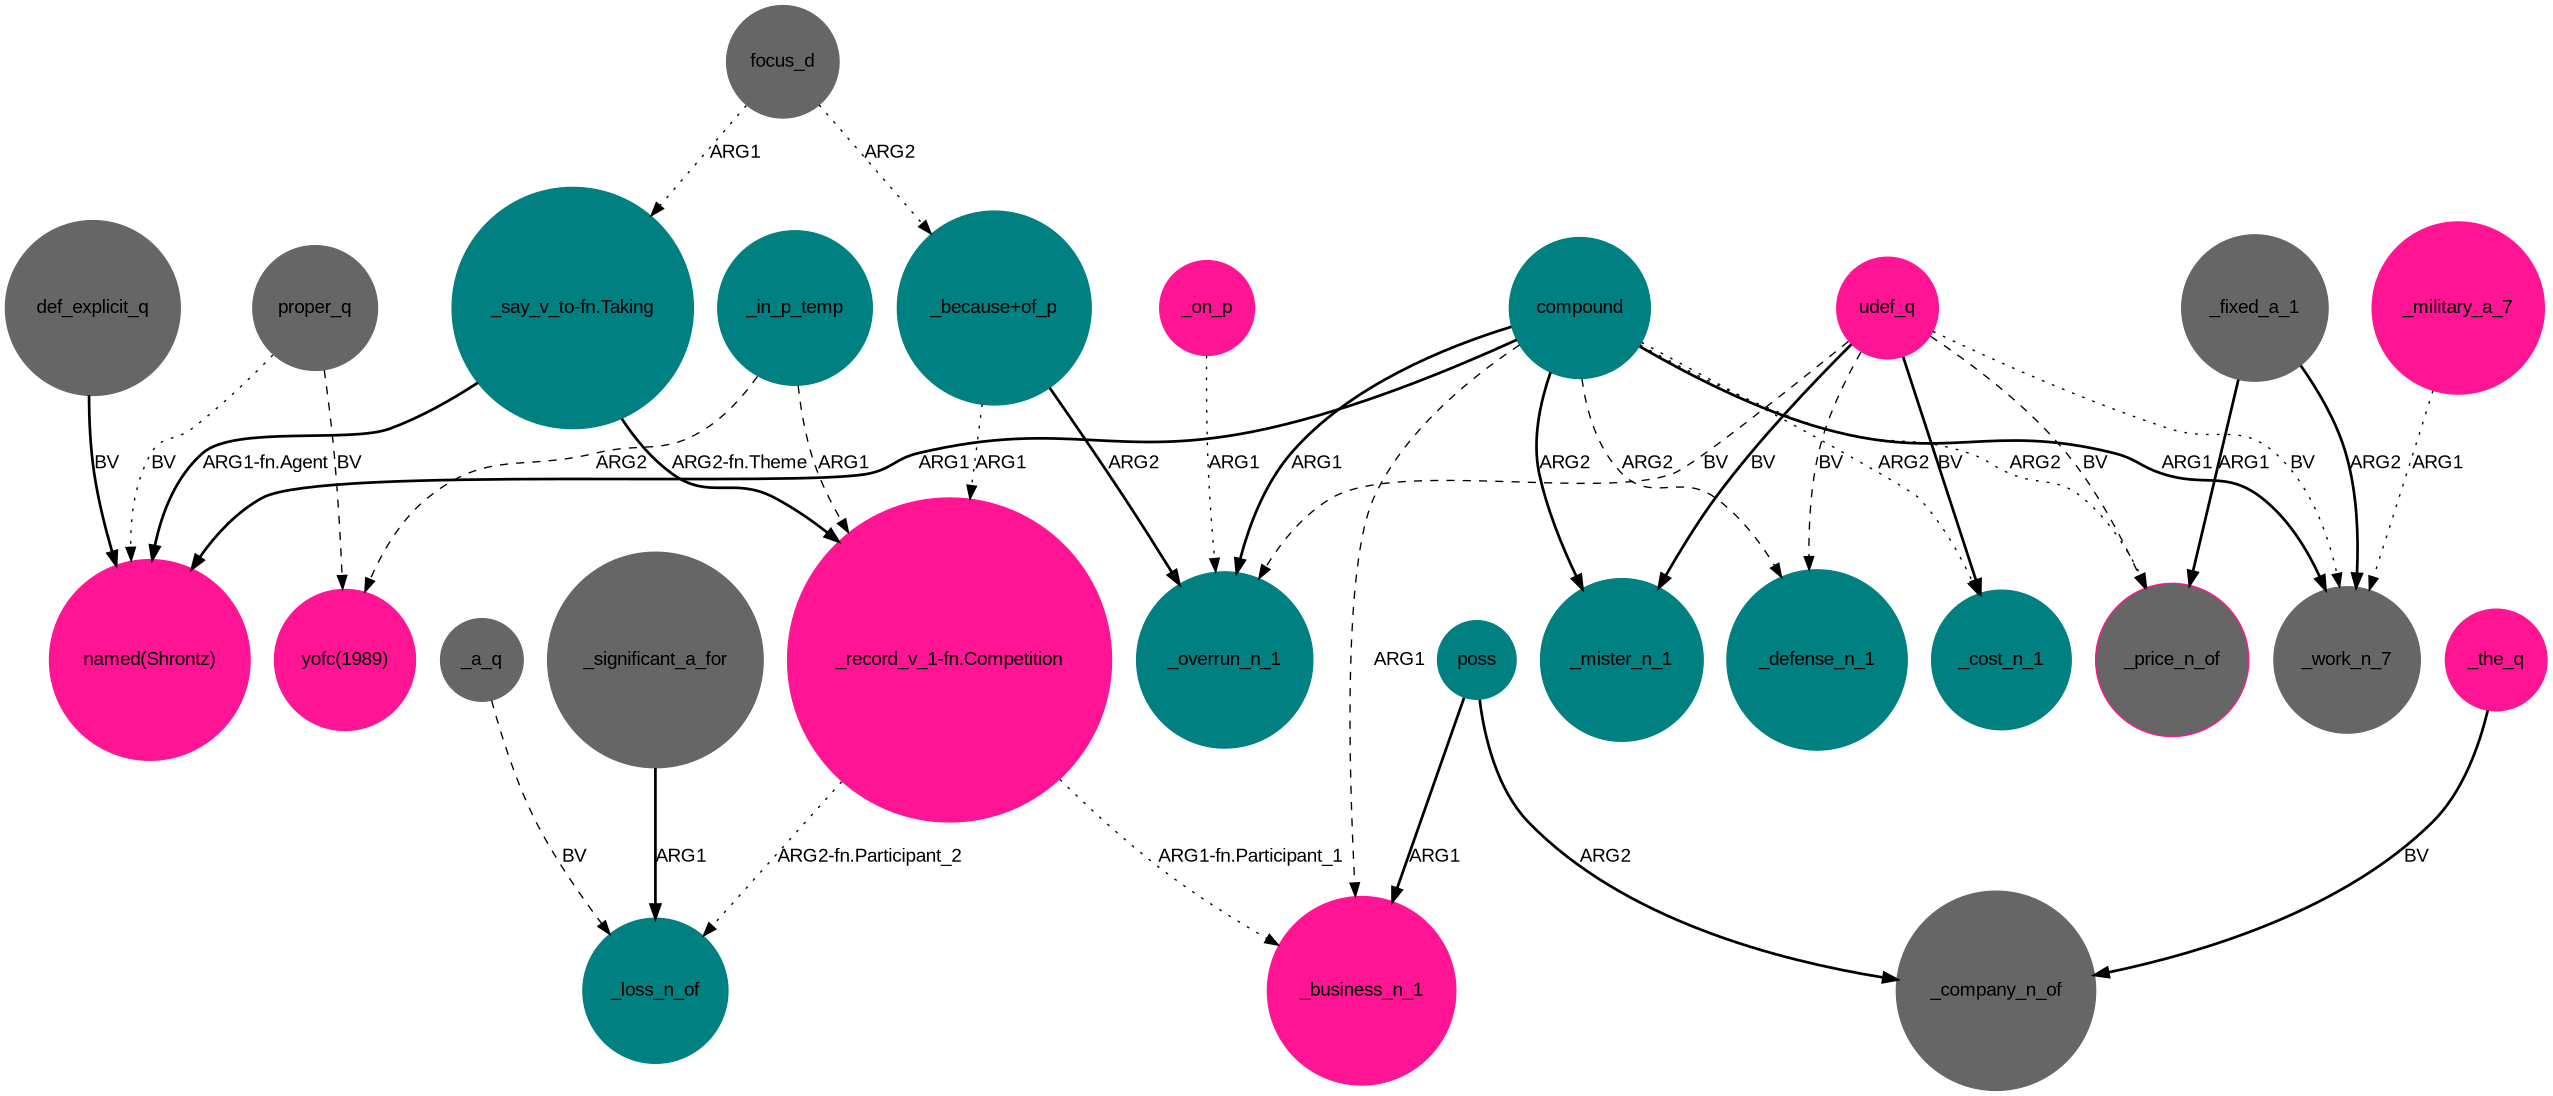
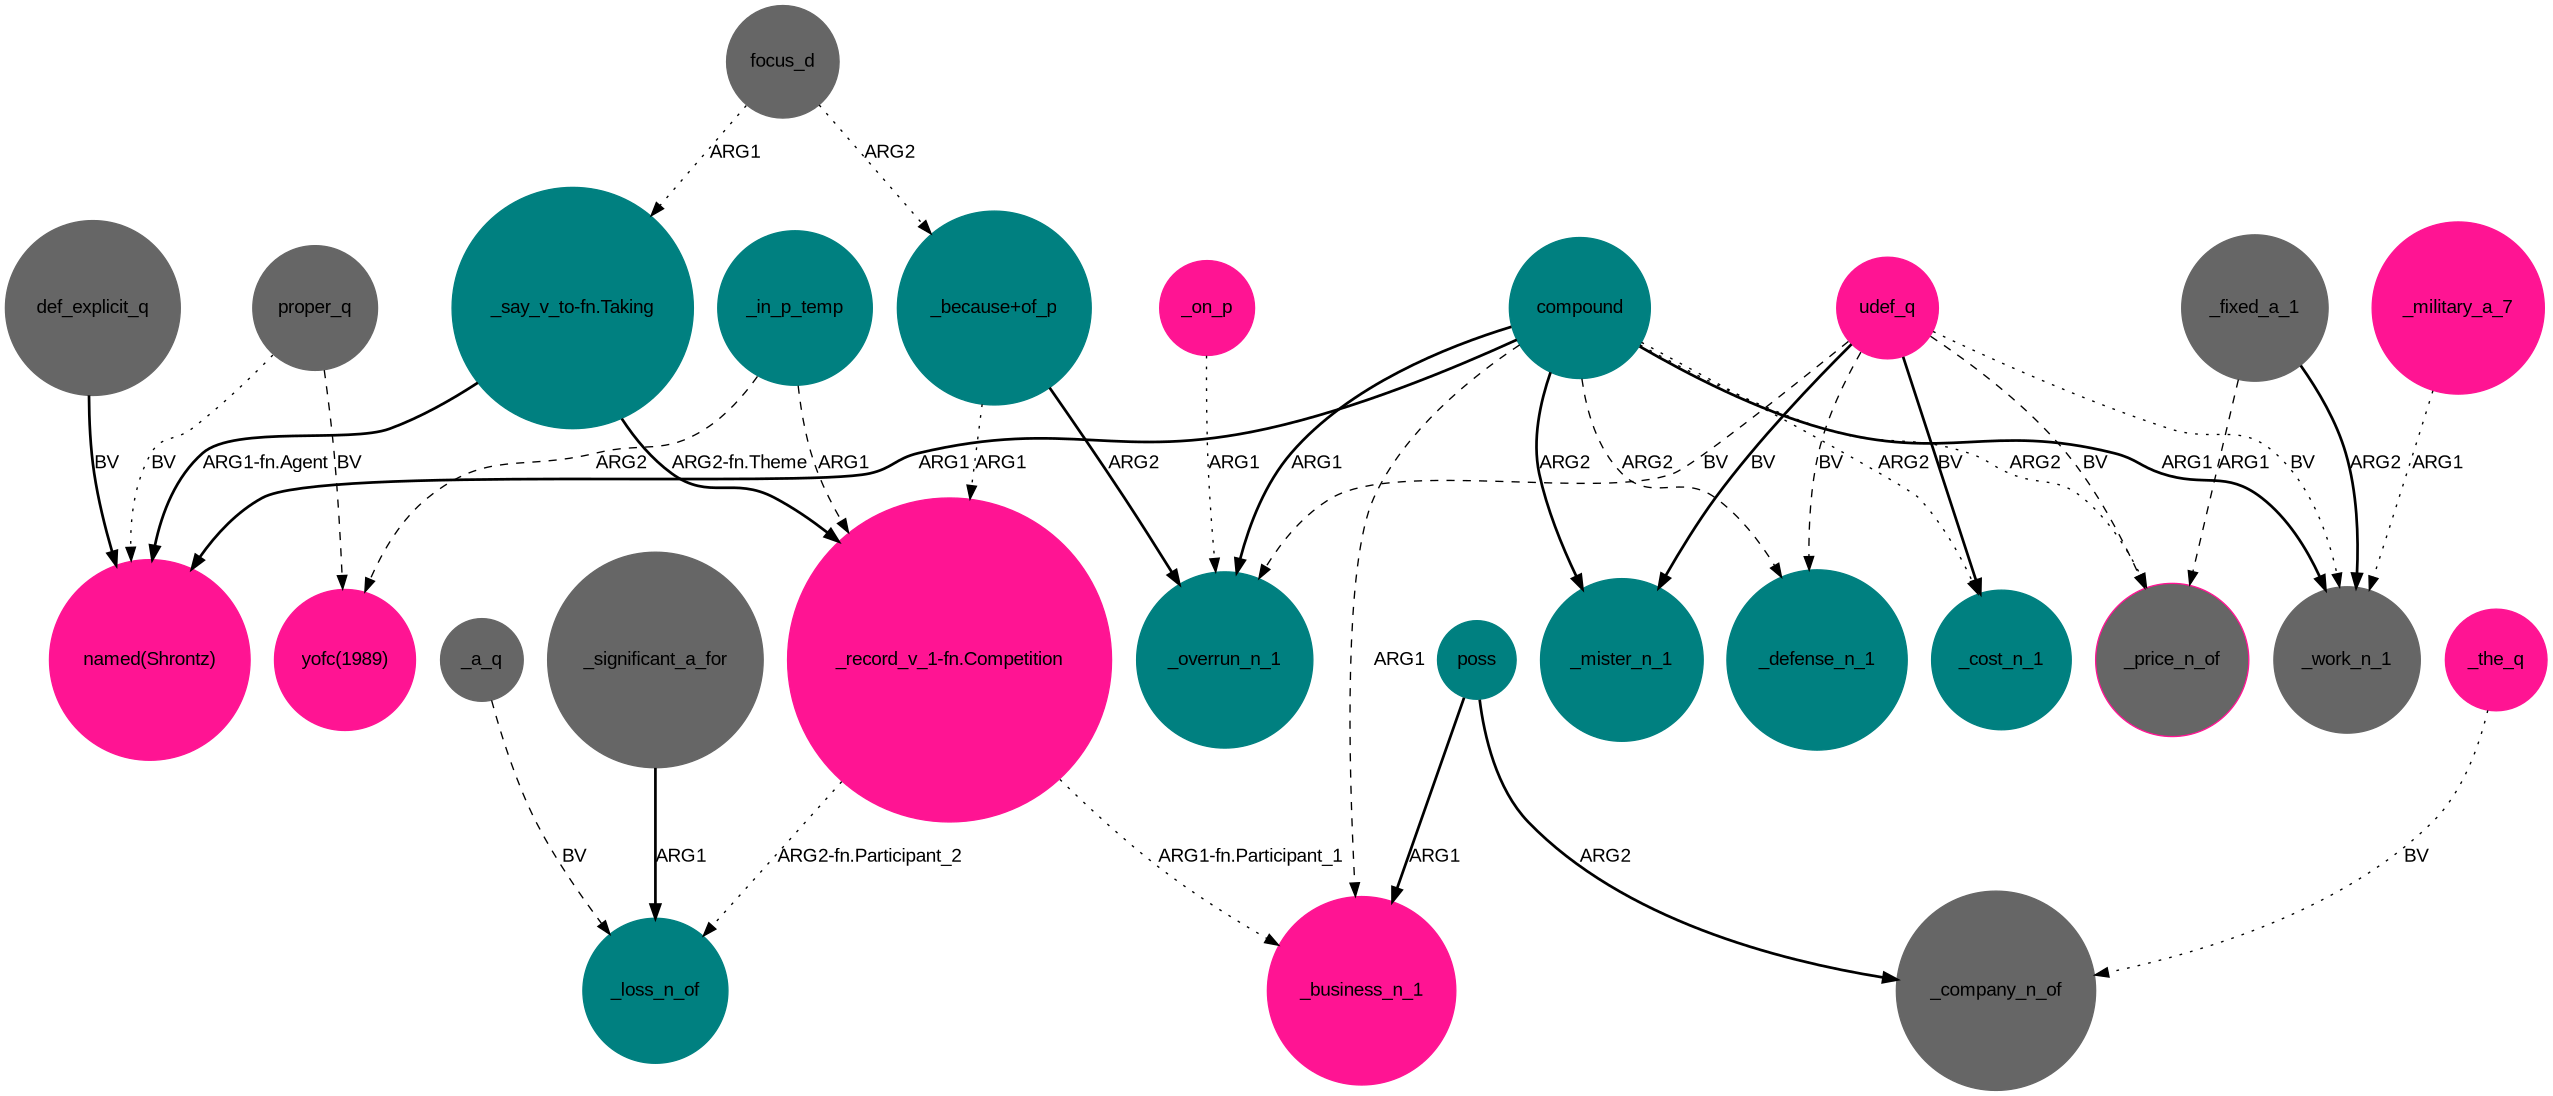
(2217, 471) -> (2217, 471)
(2347, 660) -> (2347, 660)
(2337, 891) -> (2337, 891)
